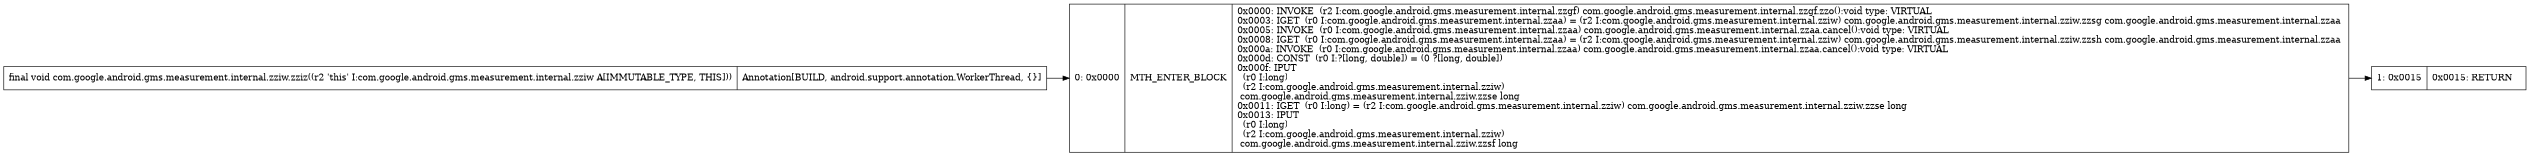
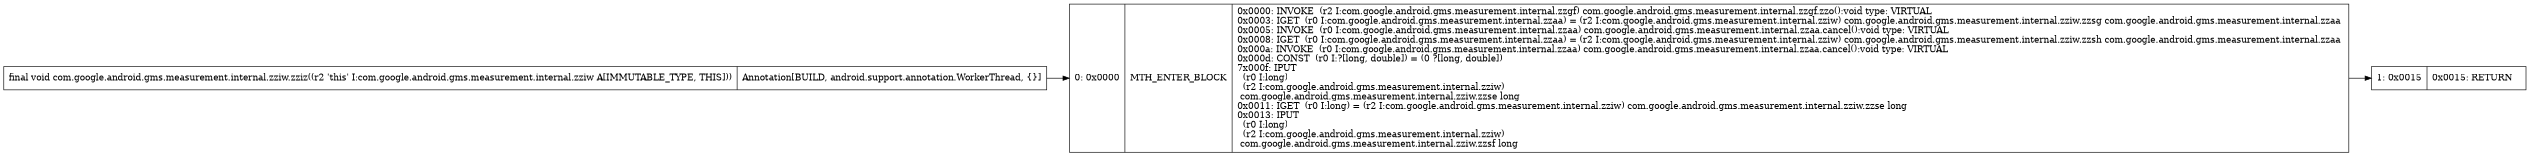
(1270, 68) -> (1270, 68)
